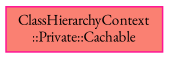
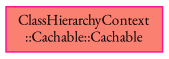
(84, 29) -> (84, 29)
